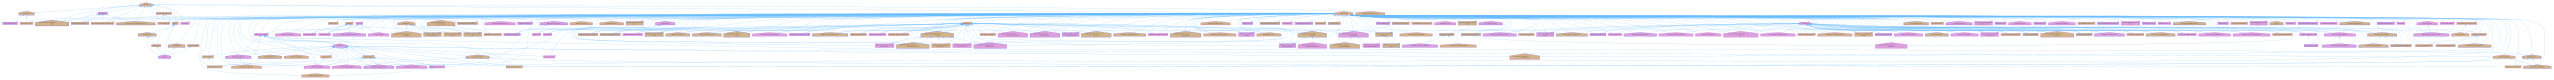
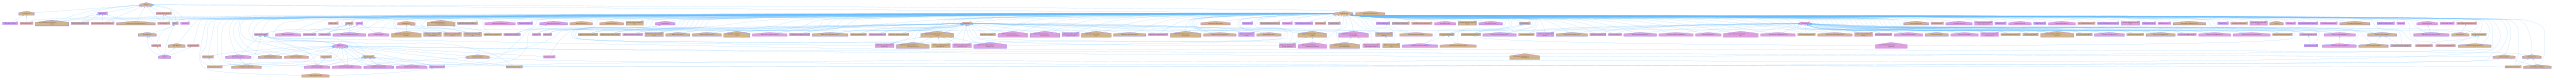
none -> (1525, 23)
